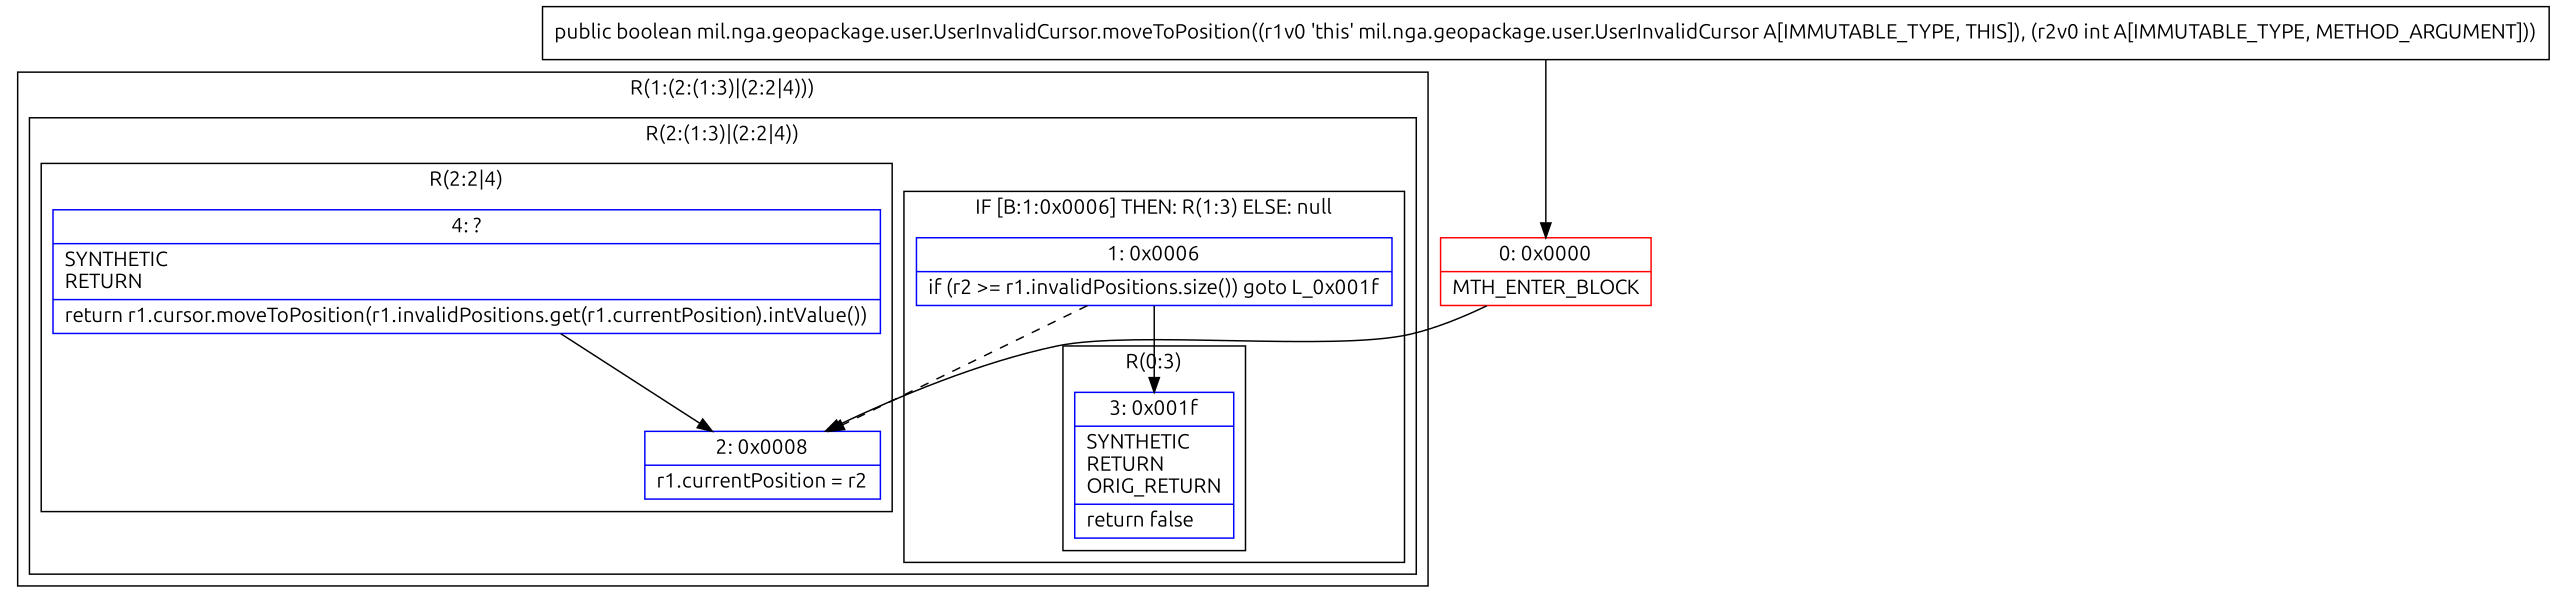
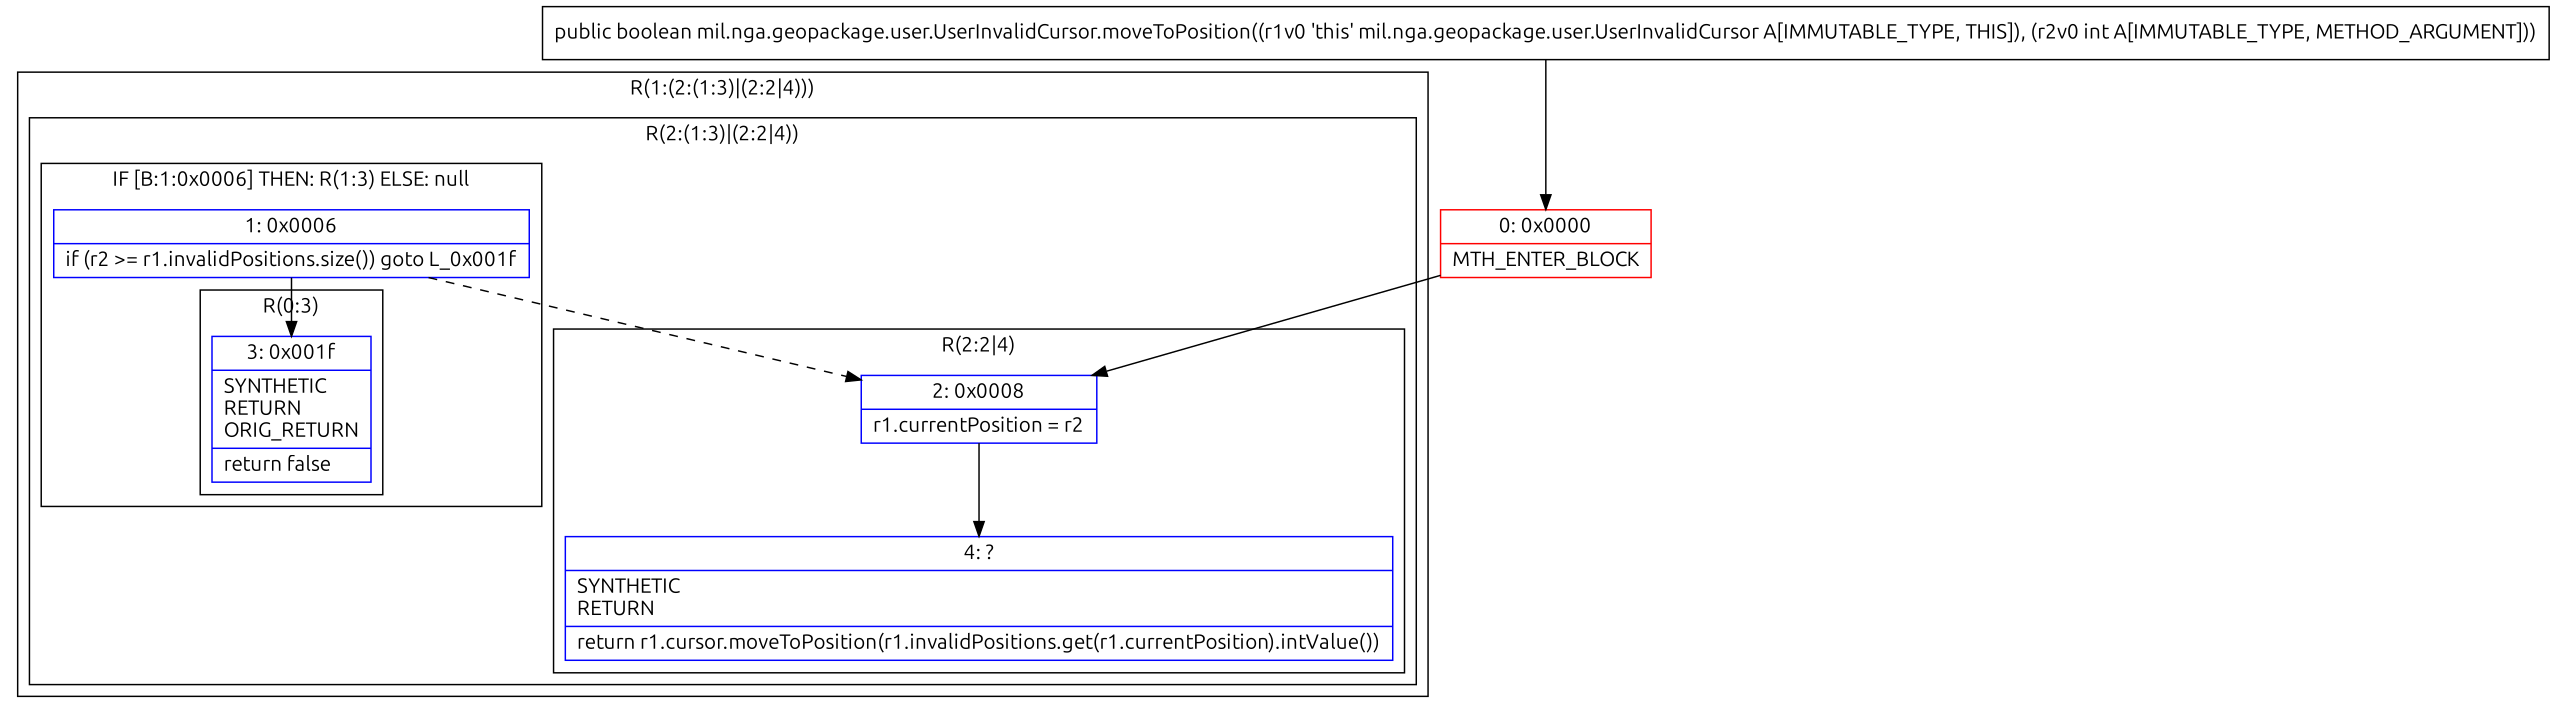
(630, 378) -> (979, 482)
